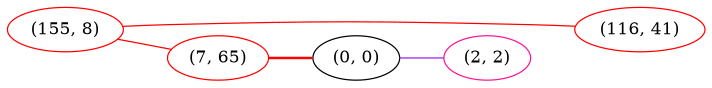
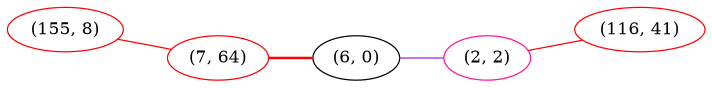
(349, 22) -> (555, 45)
(218, 58) -> (218, 58)
(356, 58) -> (356, 58)
